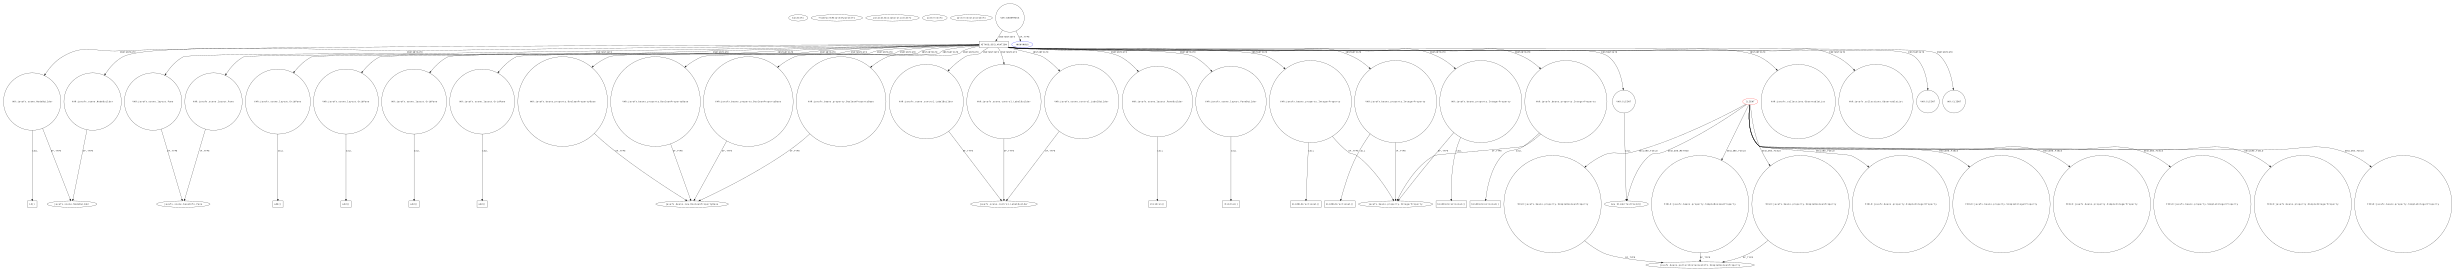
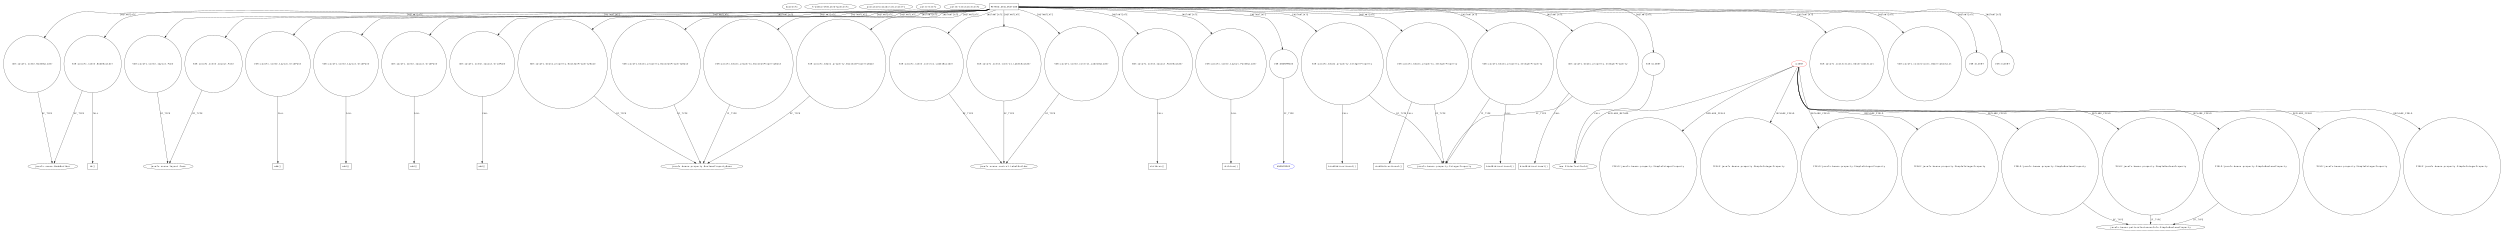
(1000, 35) -> (1160, 11)
(183, 204) -> (168, 166)
(692, 204) -> (702, 166)
